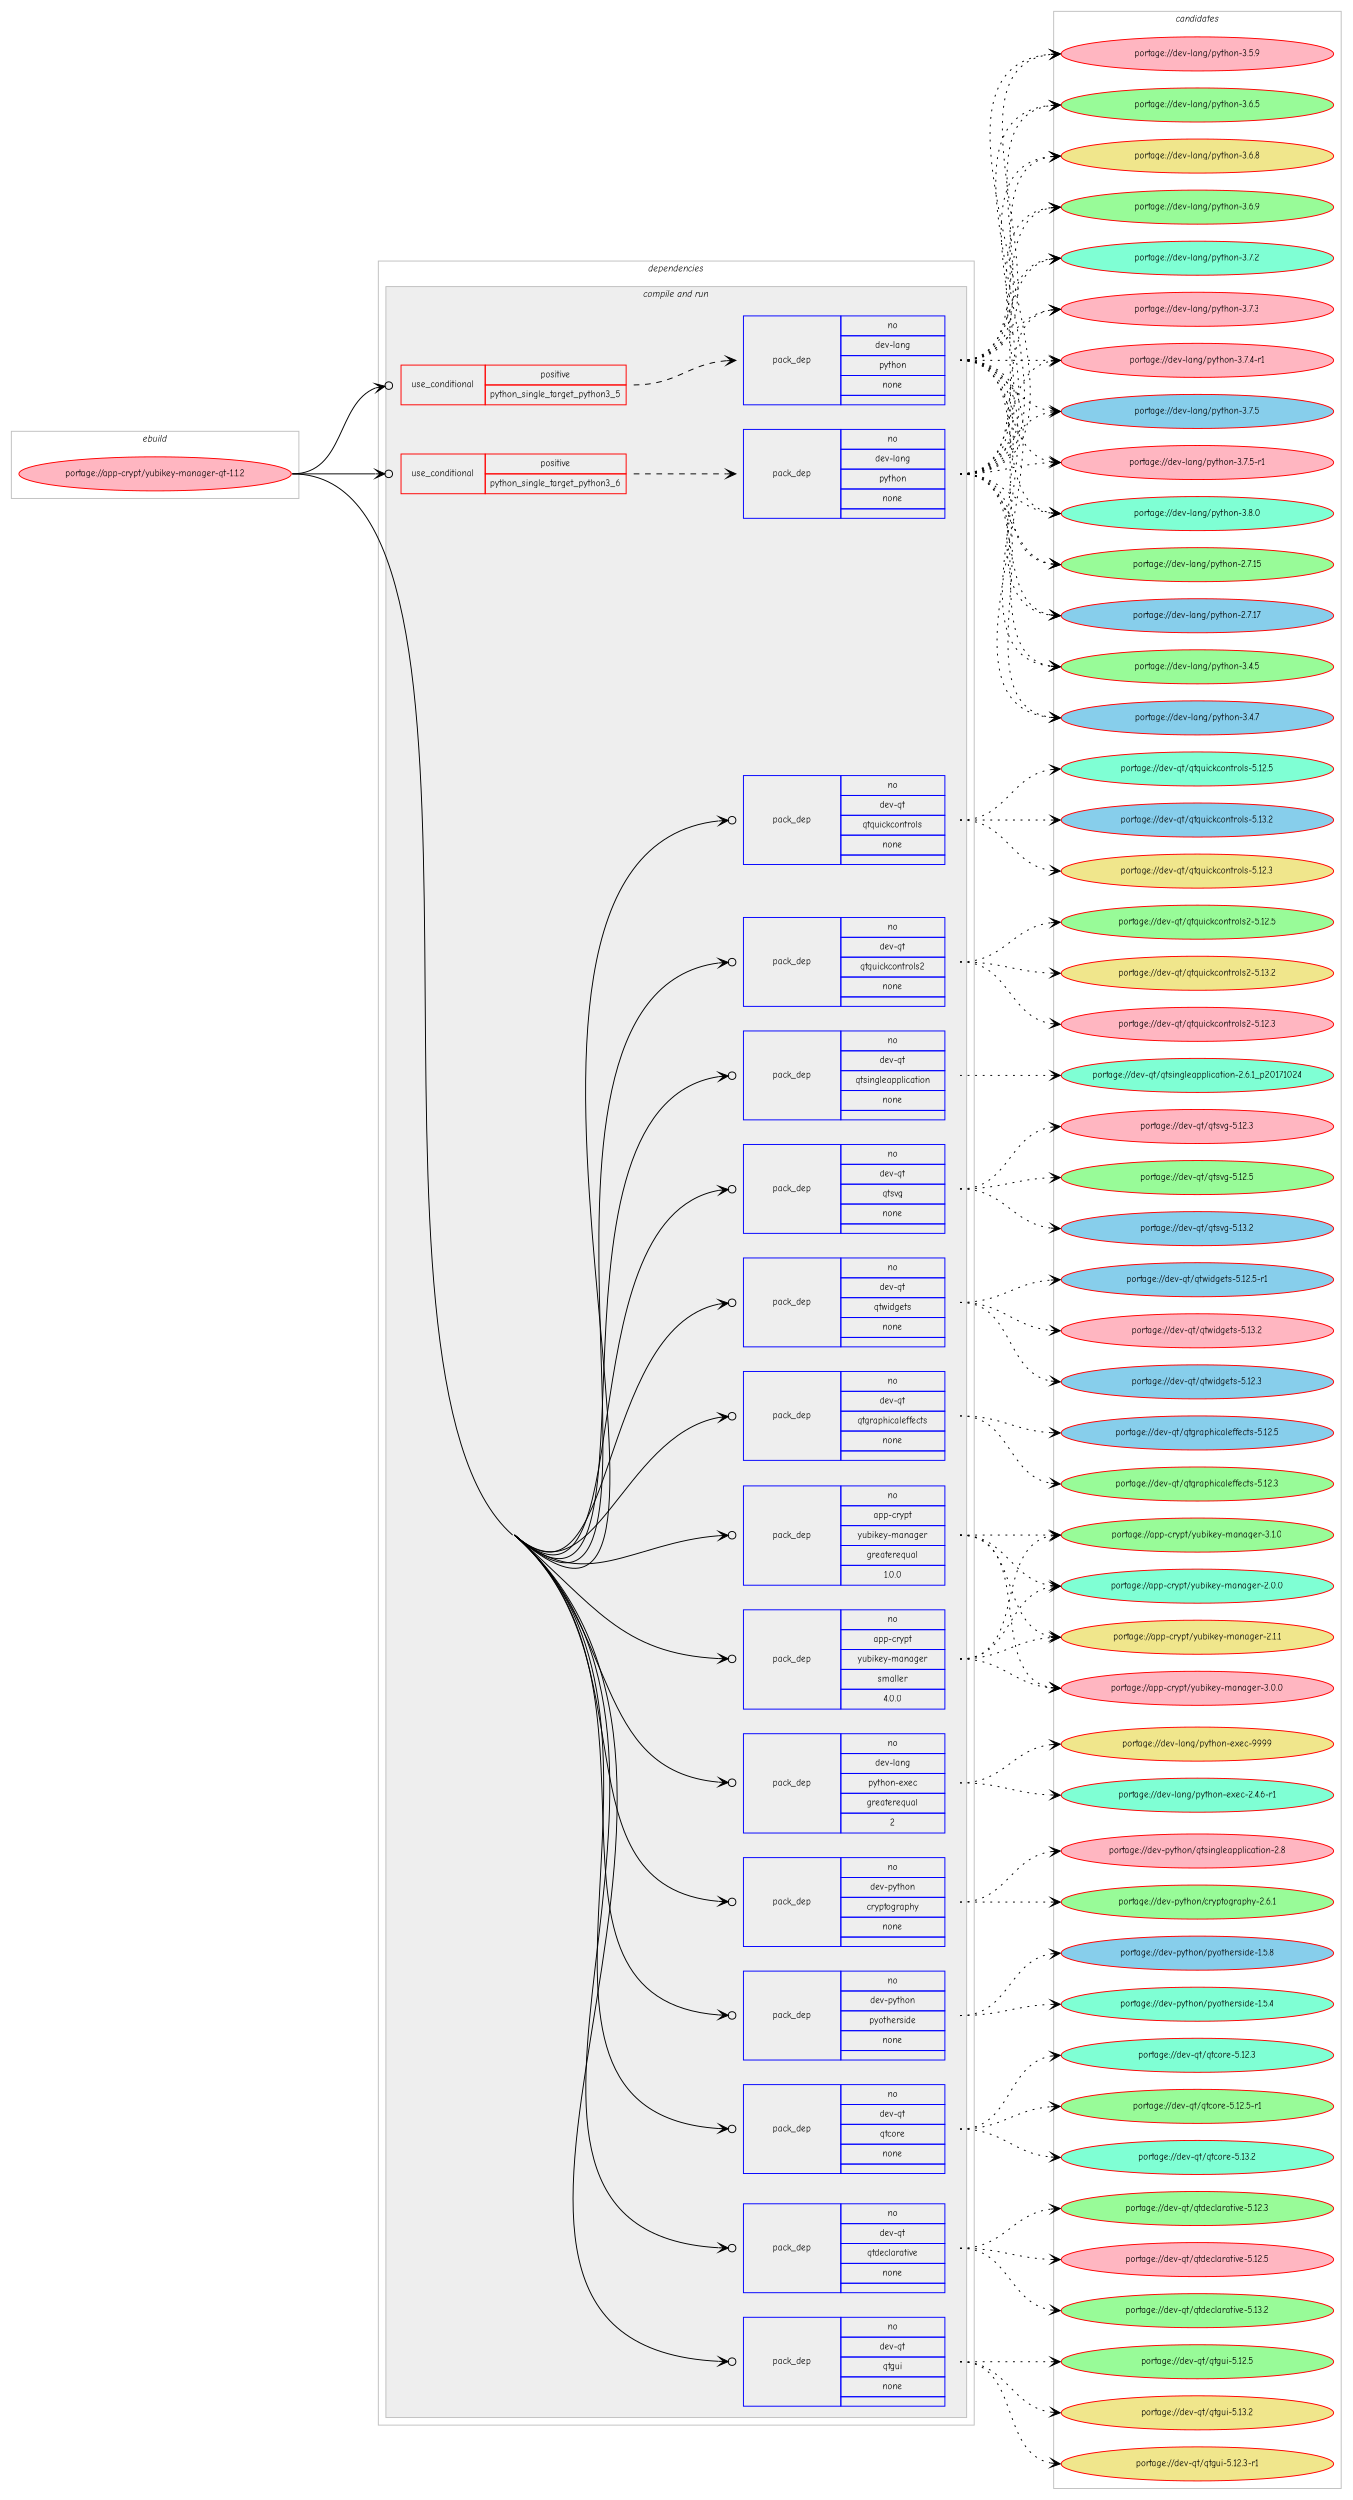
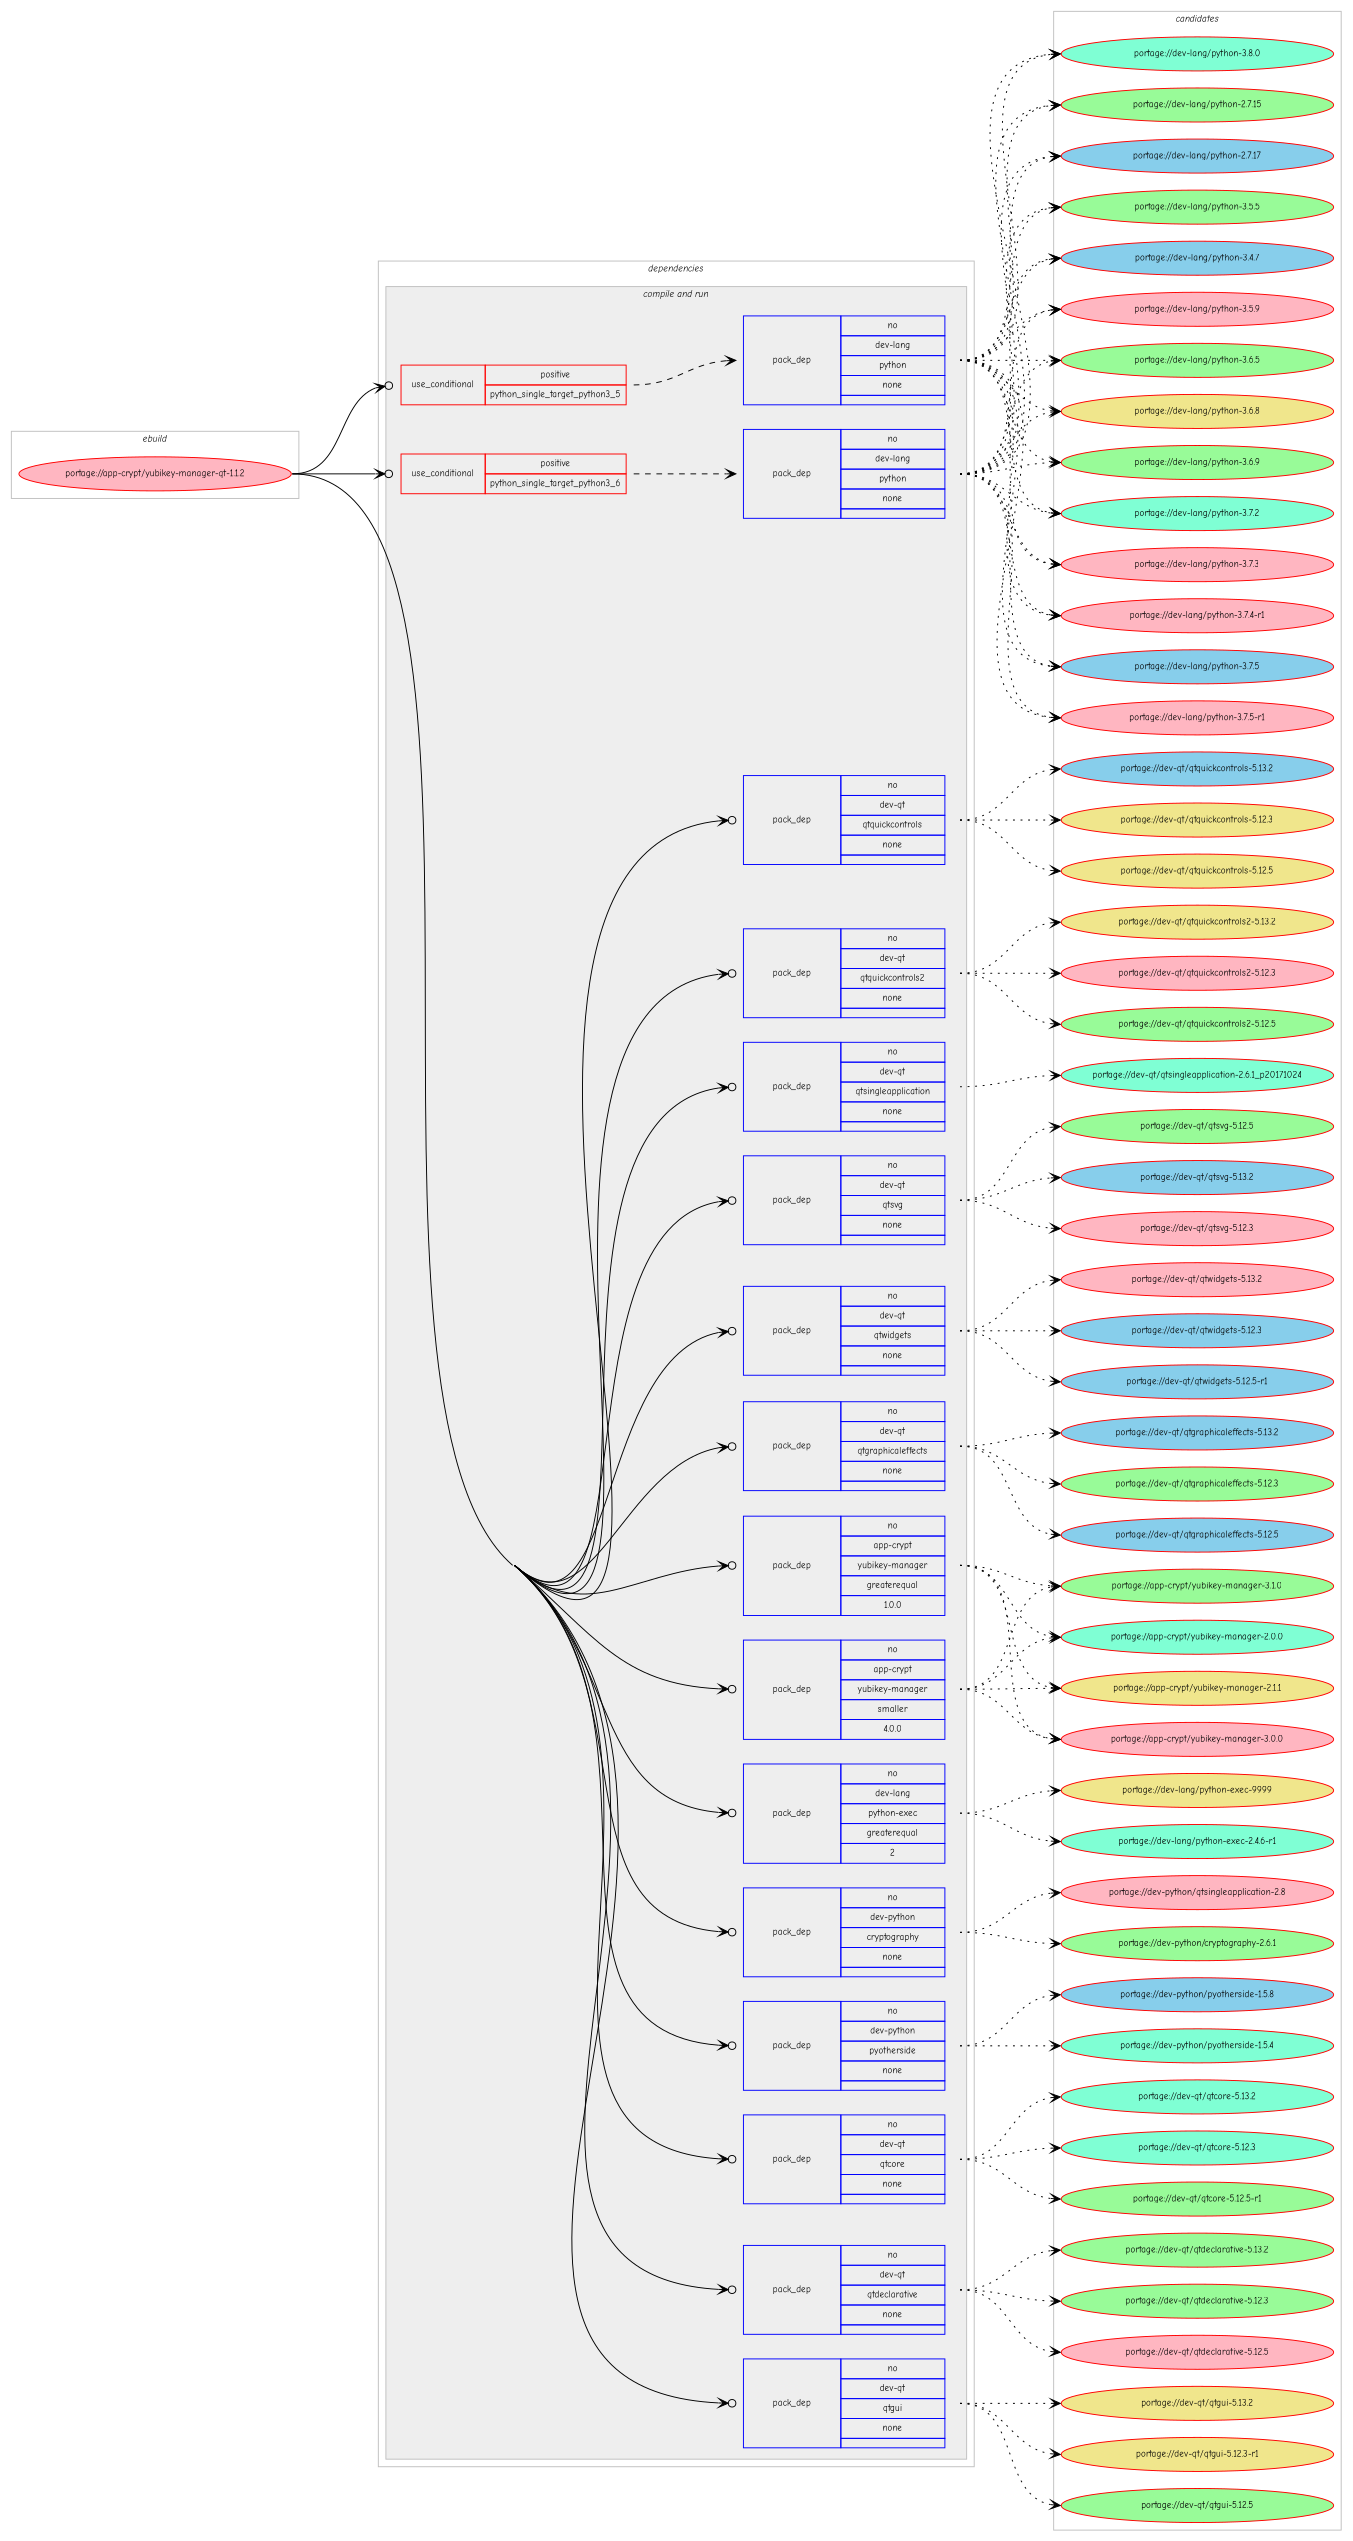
(1197, 667) -> (1197, 207)
(1197, 769) -> (1197, 871)
none -> (1197, 1433)
